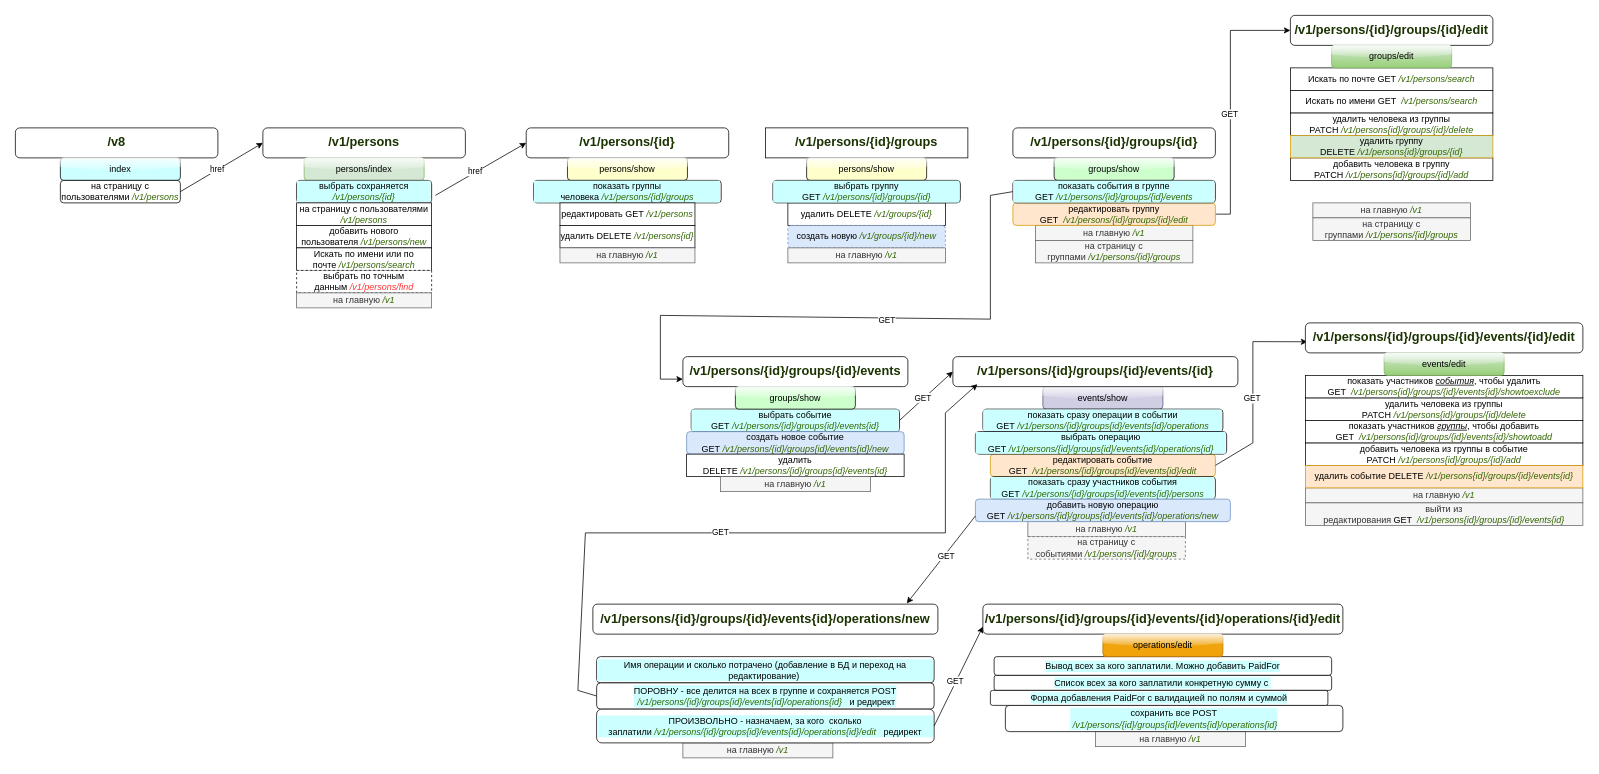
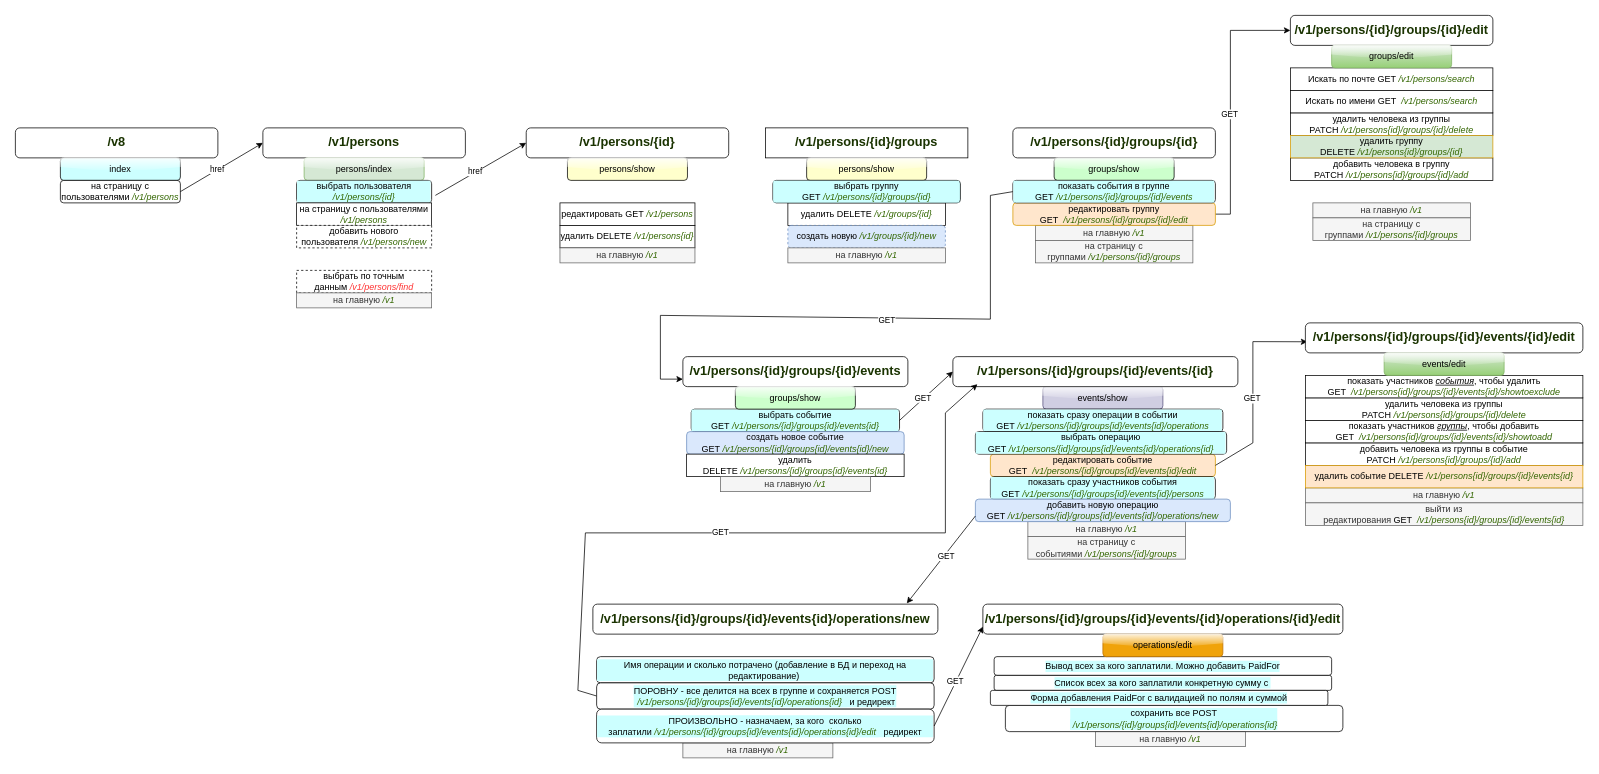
(364, 192) -> (364, 192)
(627, 192) -> none
(364, 237) -> (364, 237)
(364, 259) -> none
(1107, 548) -> (1107, 548)
